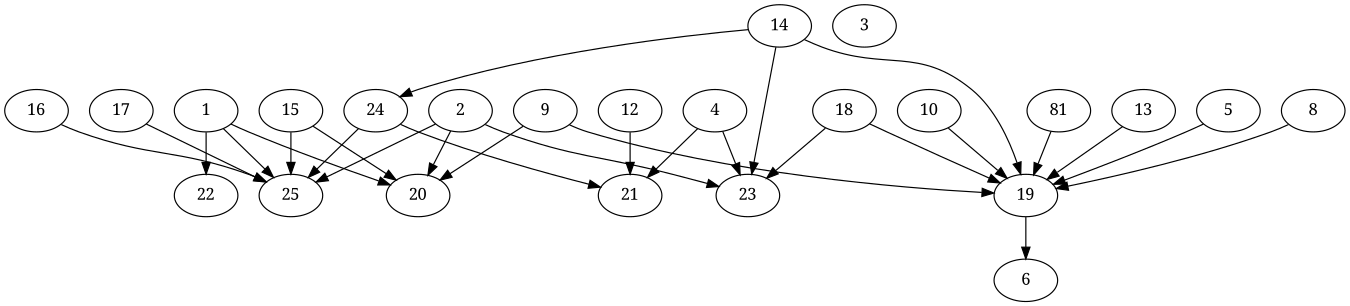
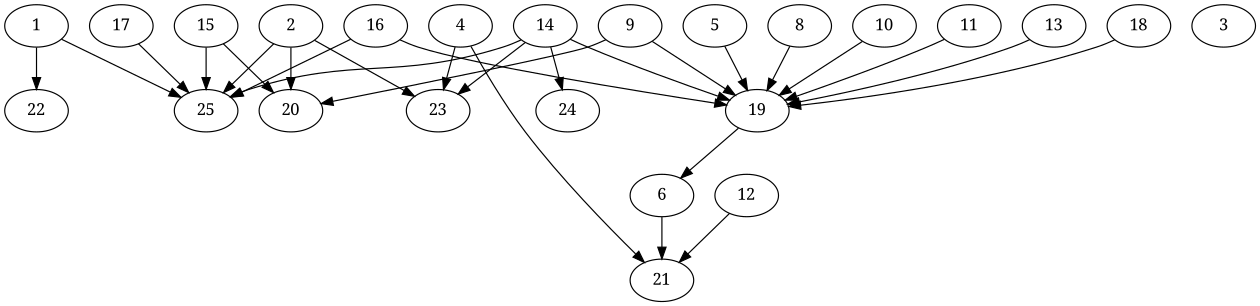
none -> (548, 75)
(1059, 111) -> (969, 26)
(801, 149) -> none
(336, 151) -> (382, 68)
(304, 154) -> none
(494, 158) -> (662, 232)
